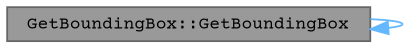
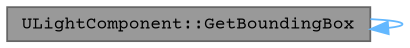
(189, 24) -> (189, 24)
